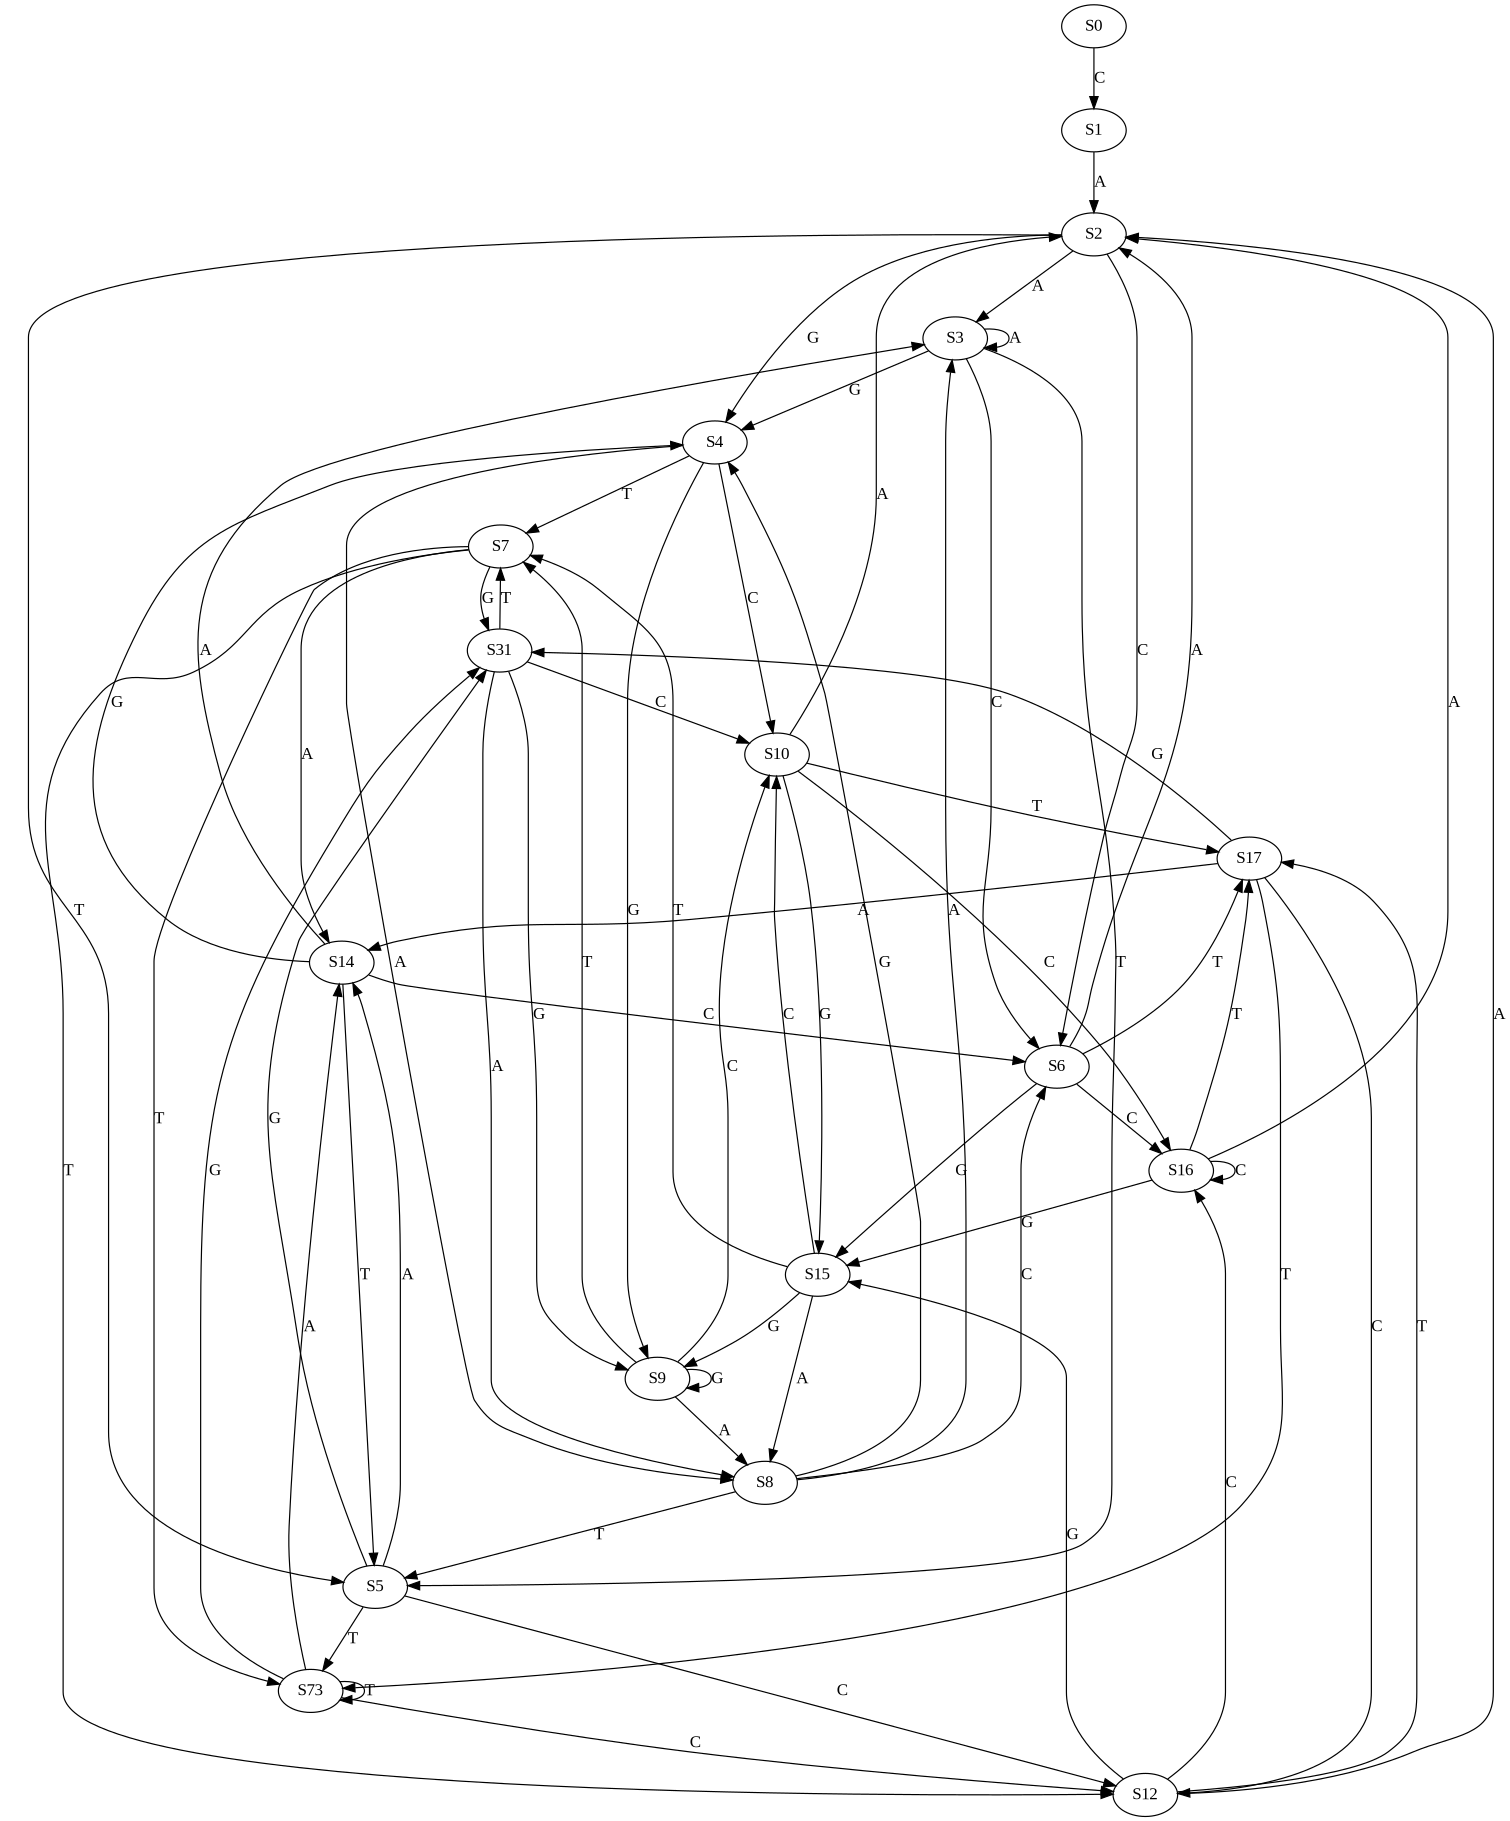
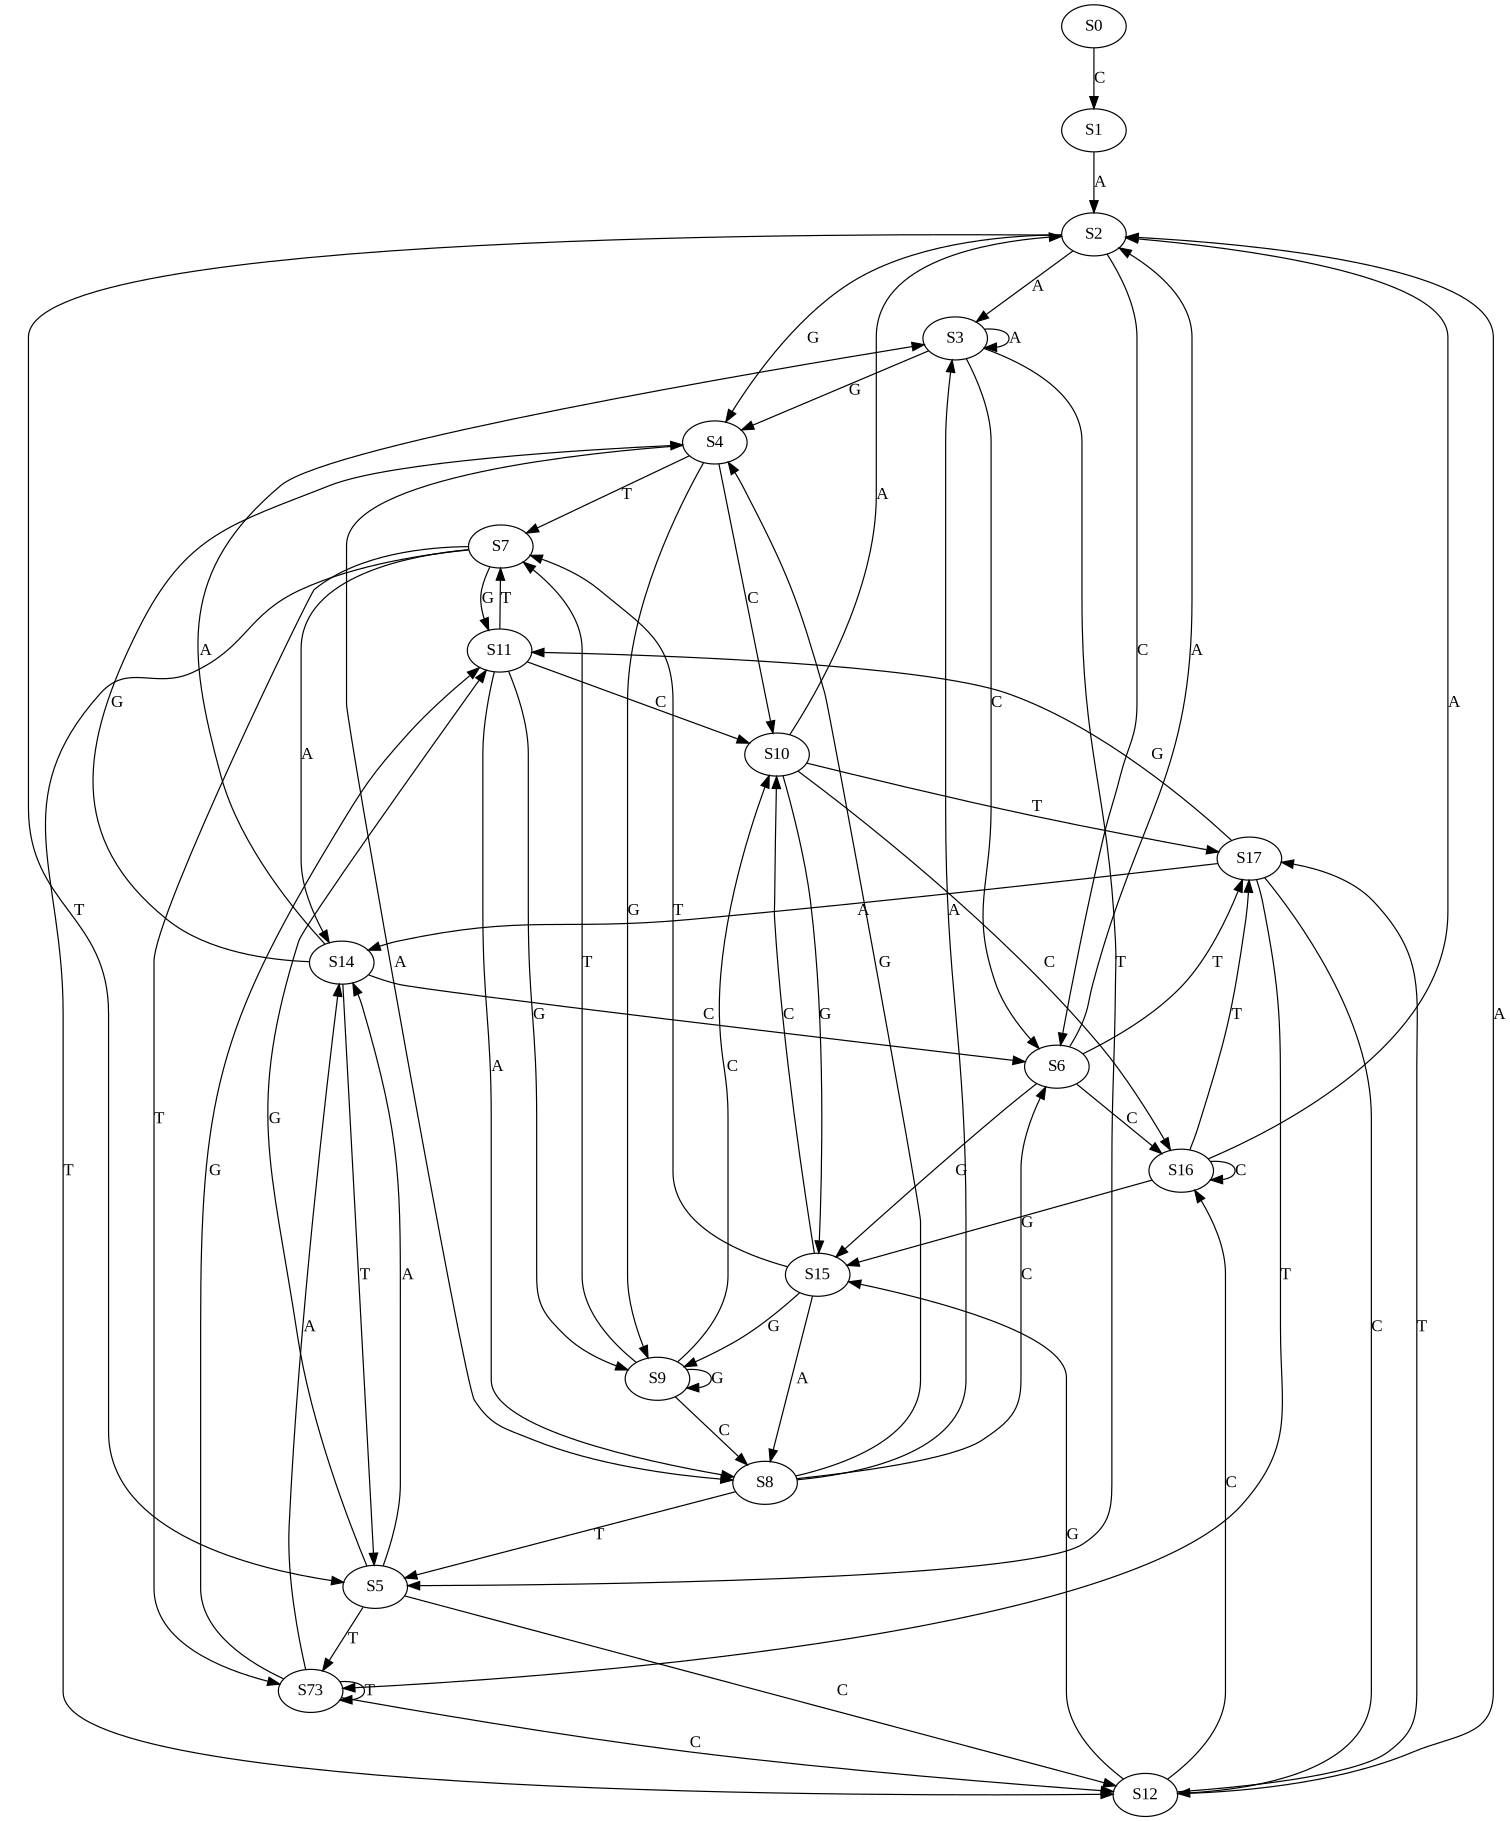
(500, 651) -> (500, 651)
(724, 1431) -> (724, 1431)
